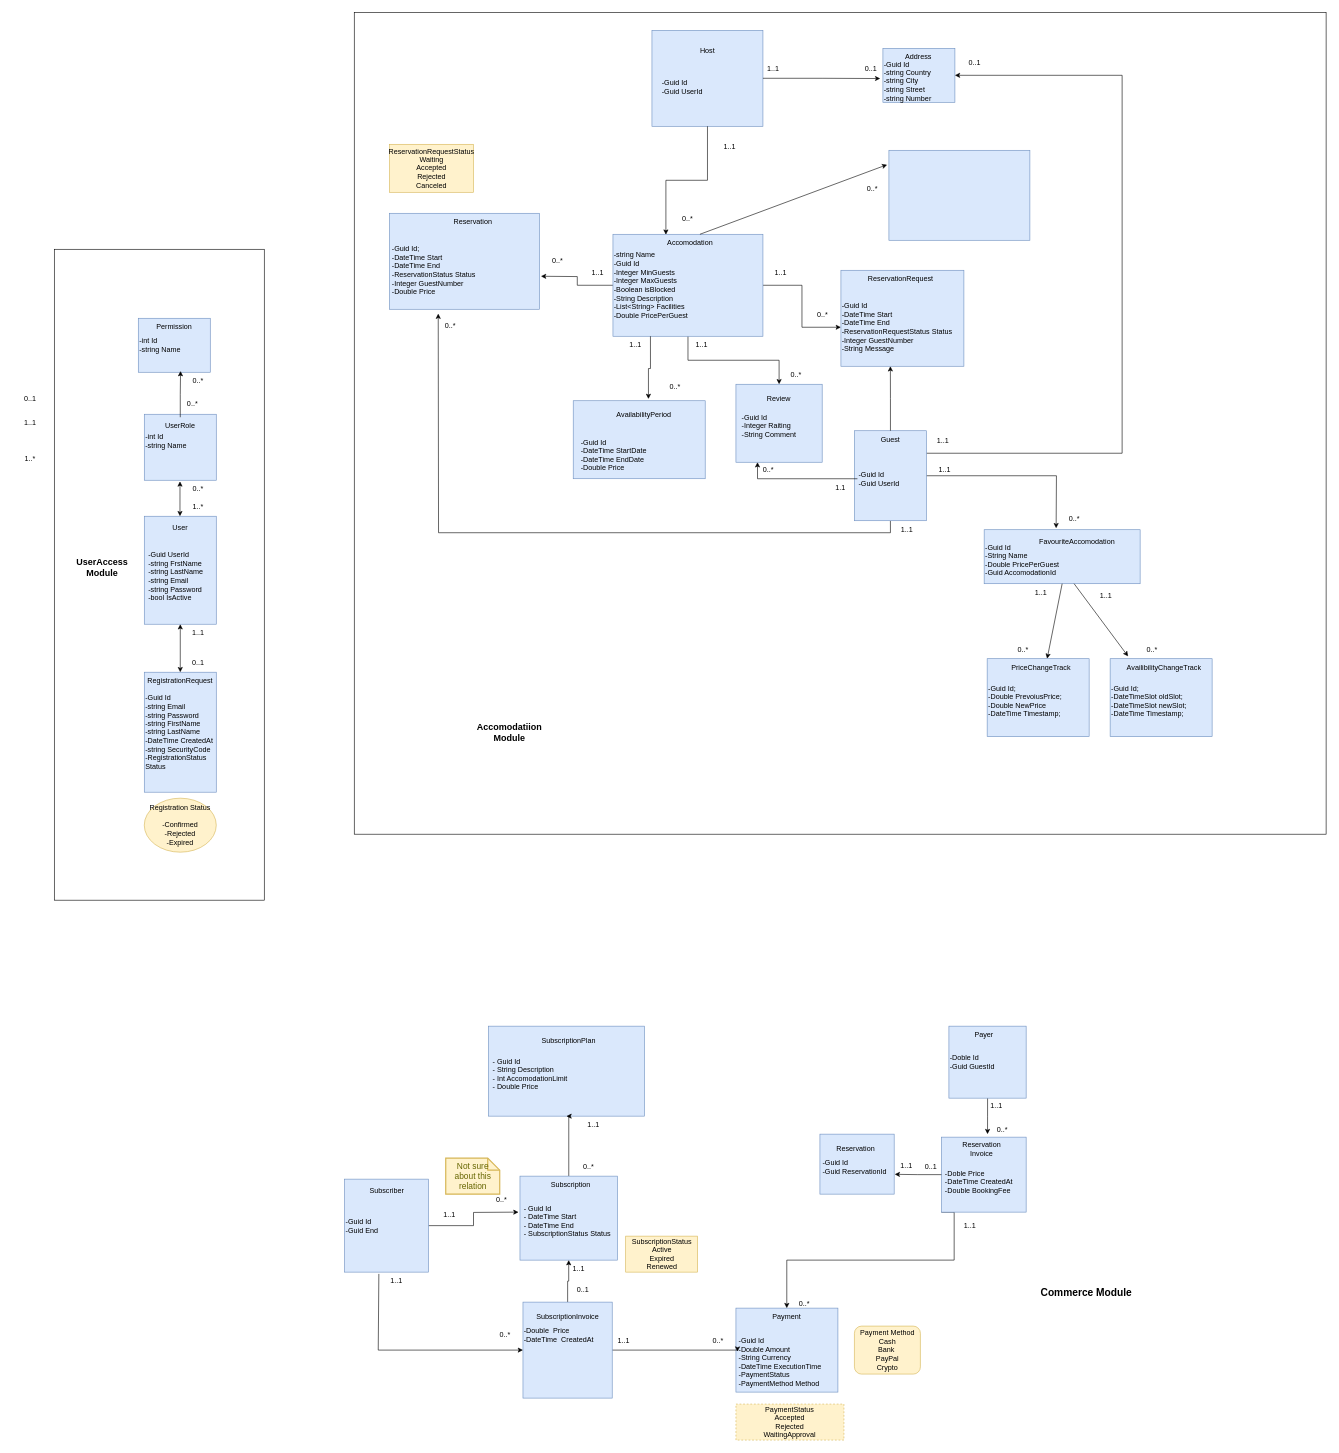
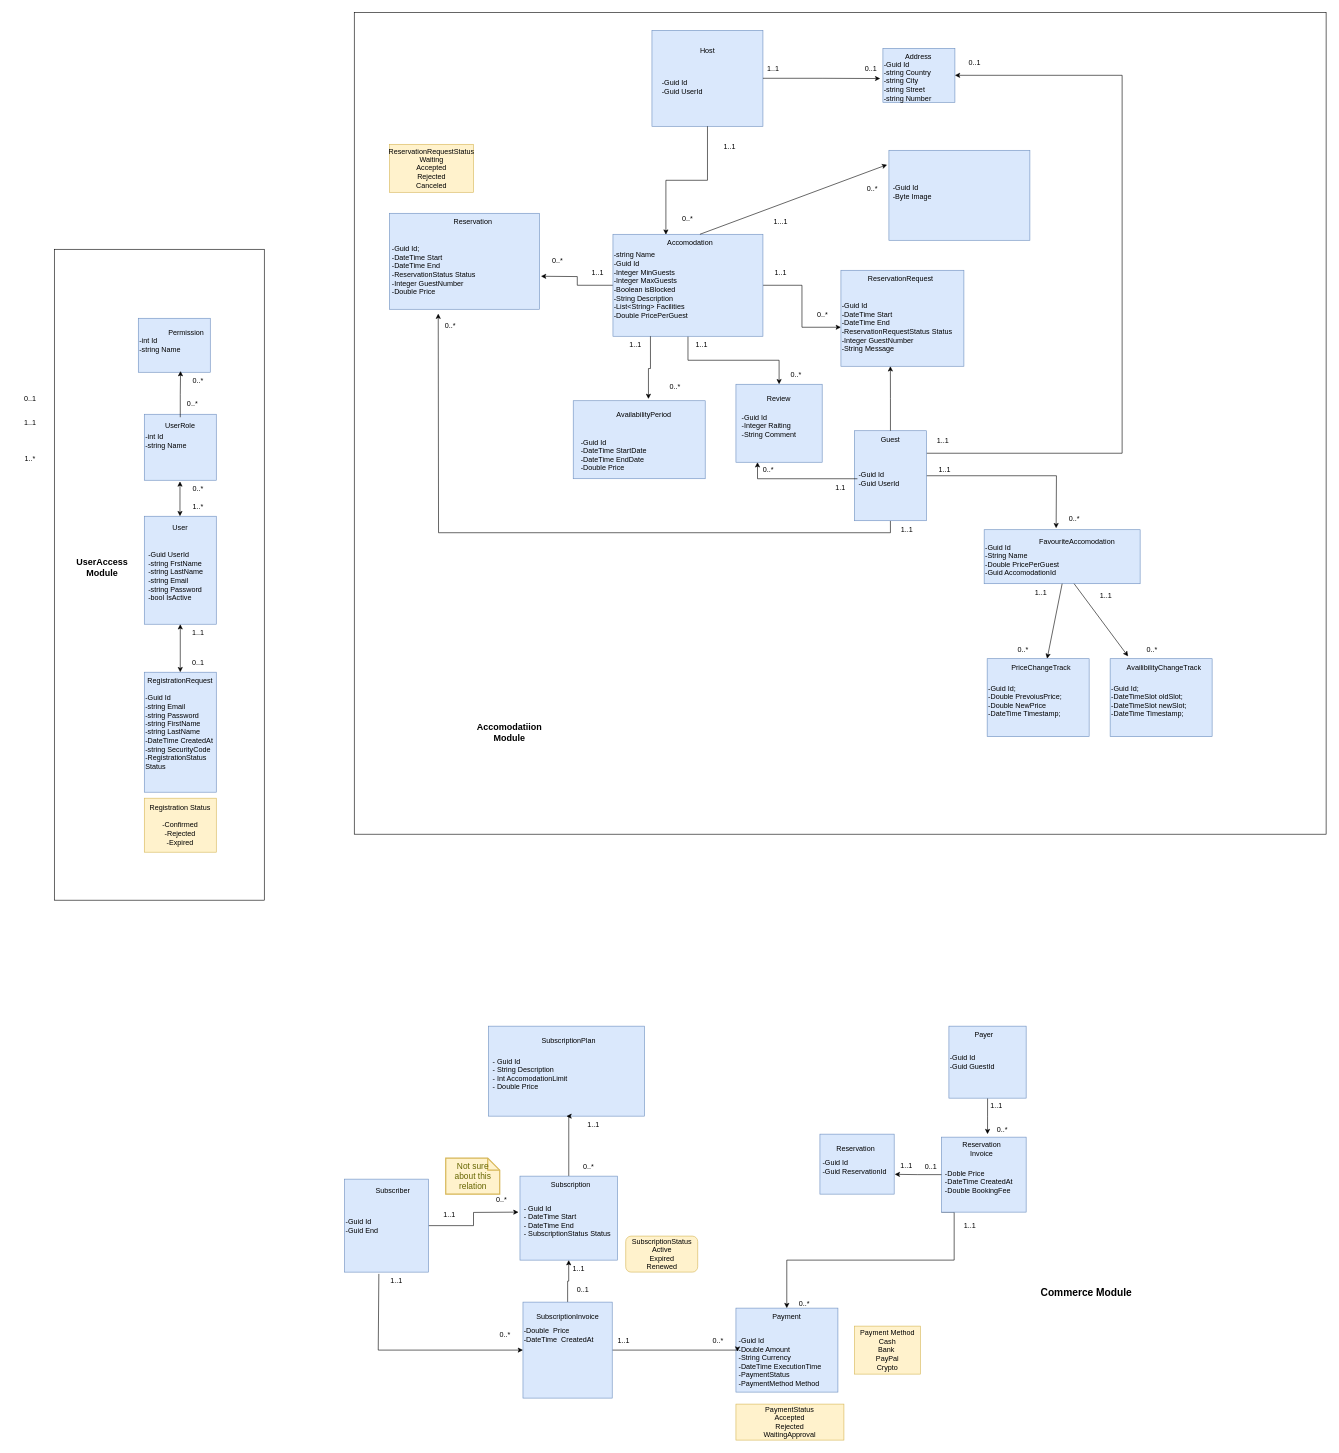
none -> (946, 192)
none -> (781, 222)
(174, 327) -> (186, 333)
(180, 825) -> (180, 825)
(974, 1062) -> (974, 1062)
(387, 1191) -> (393, 1191)
(662, 1254) -> (662, 1254)
(888, 1350) -> (888, 1350)
(790, 1422) -> (790, 1422)
